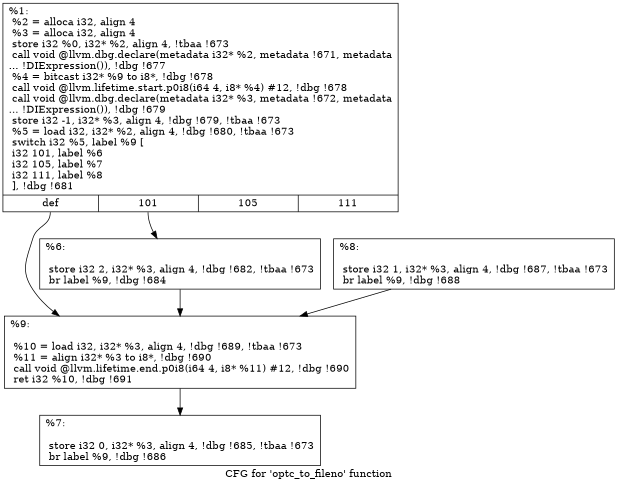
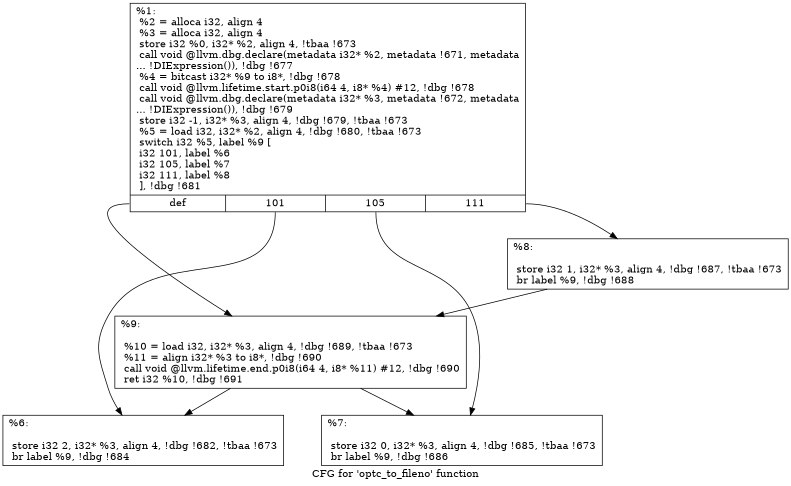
none -> (571, 213)
none -> (458, 293)
(180, 299) -> (211, 400)
